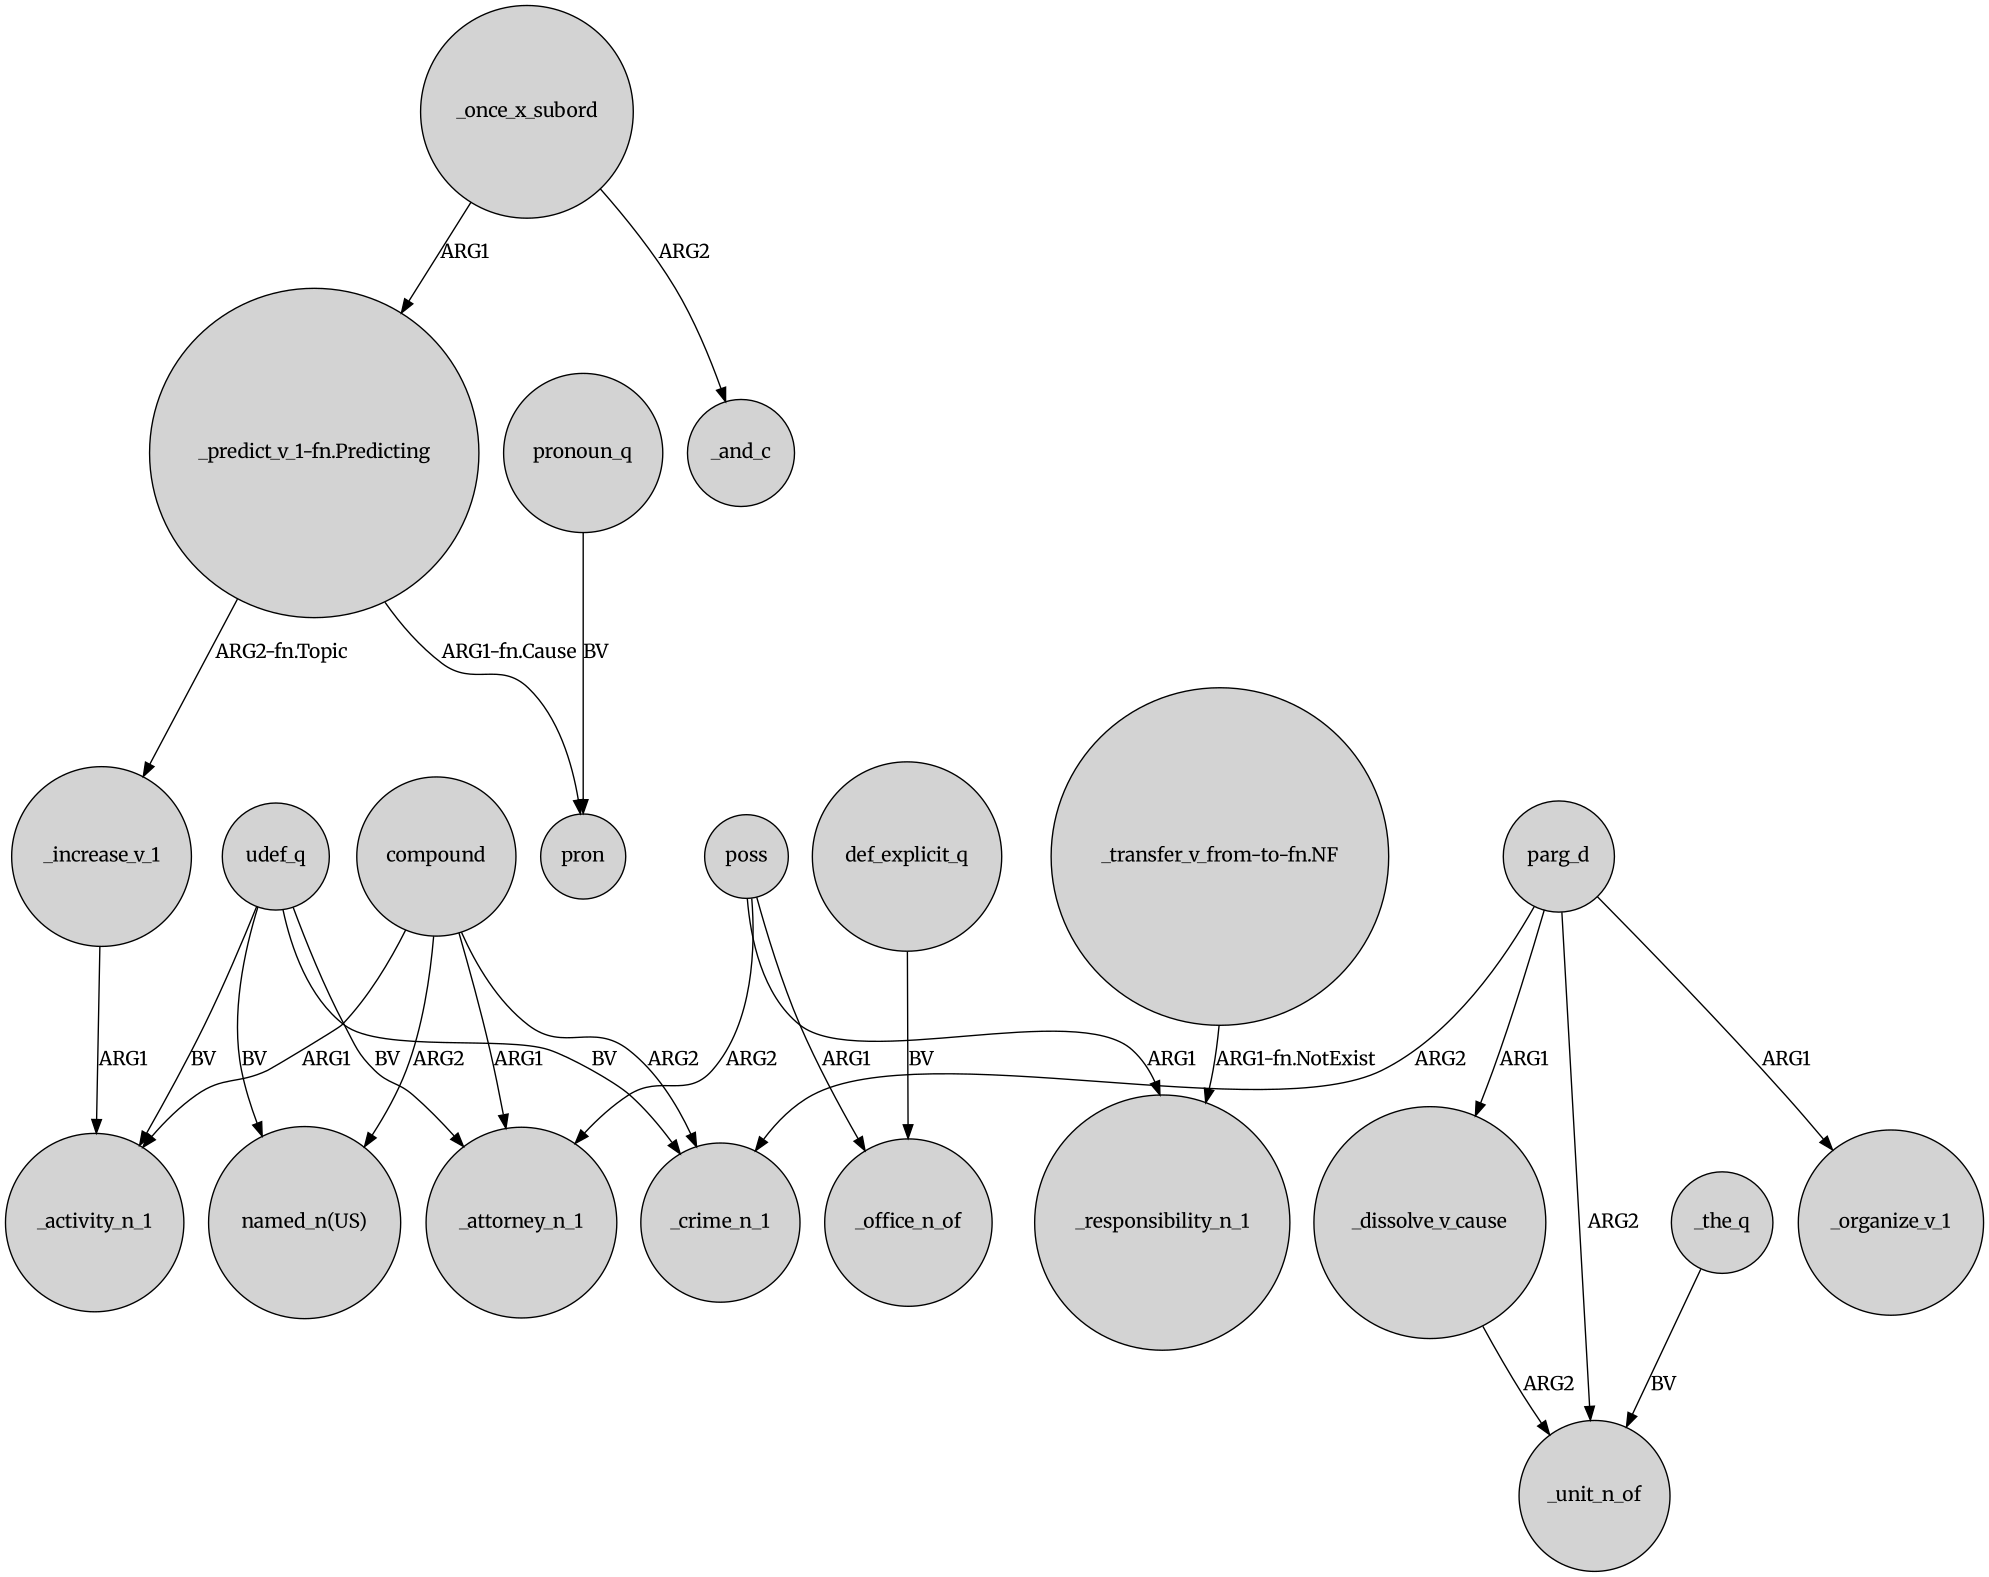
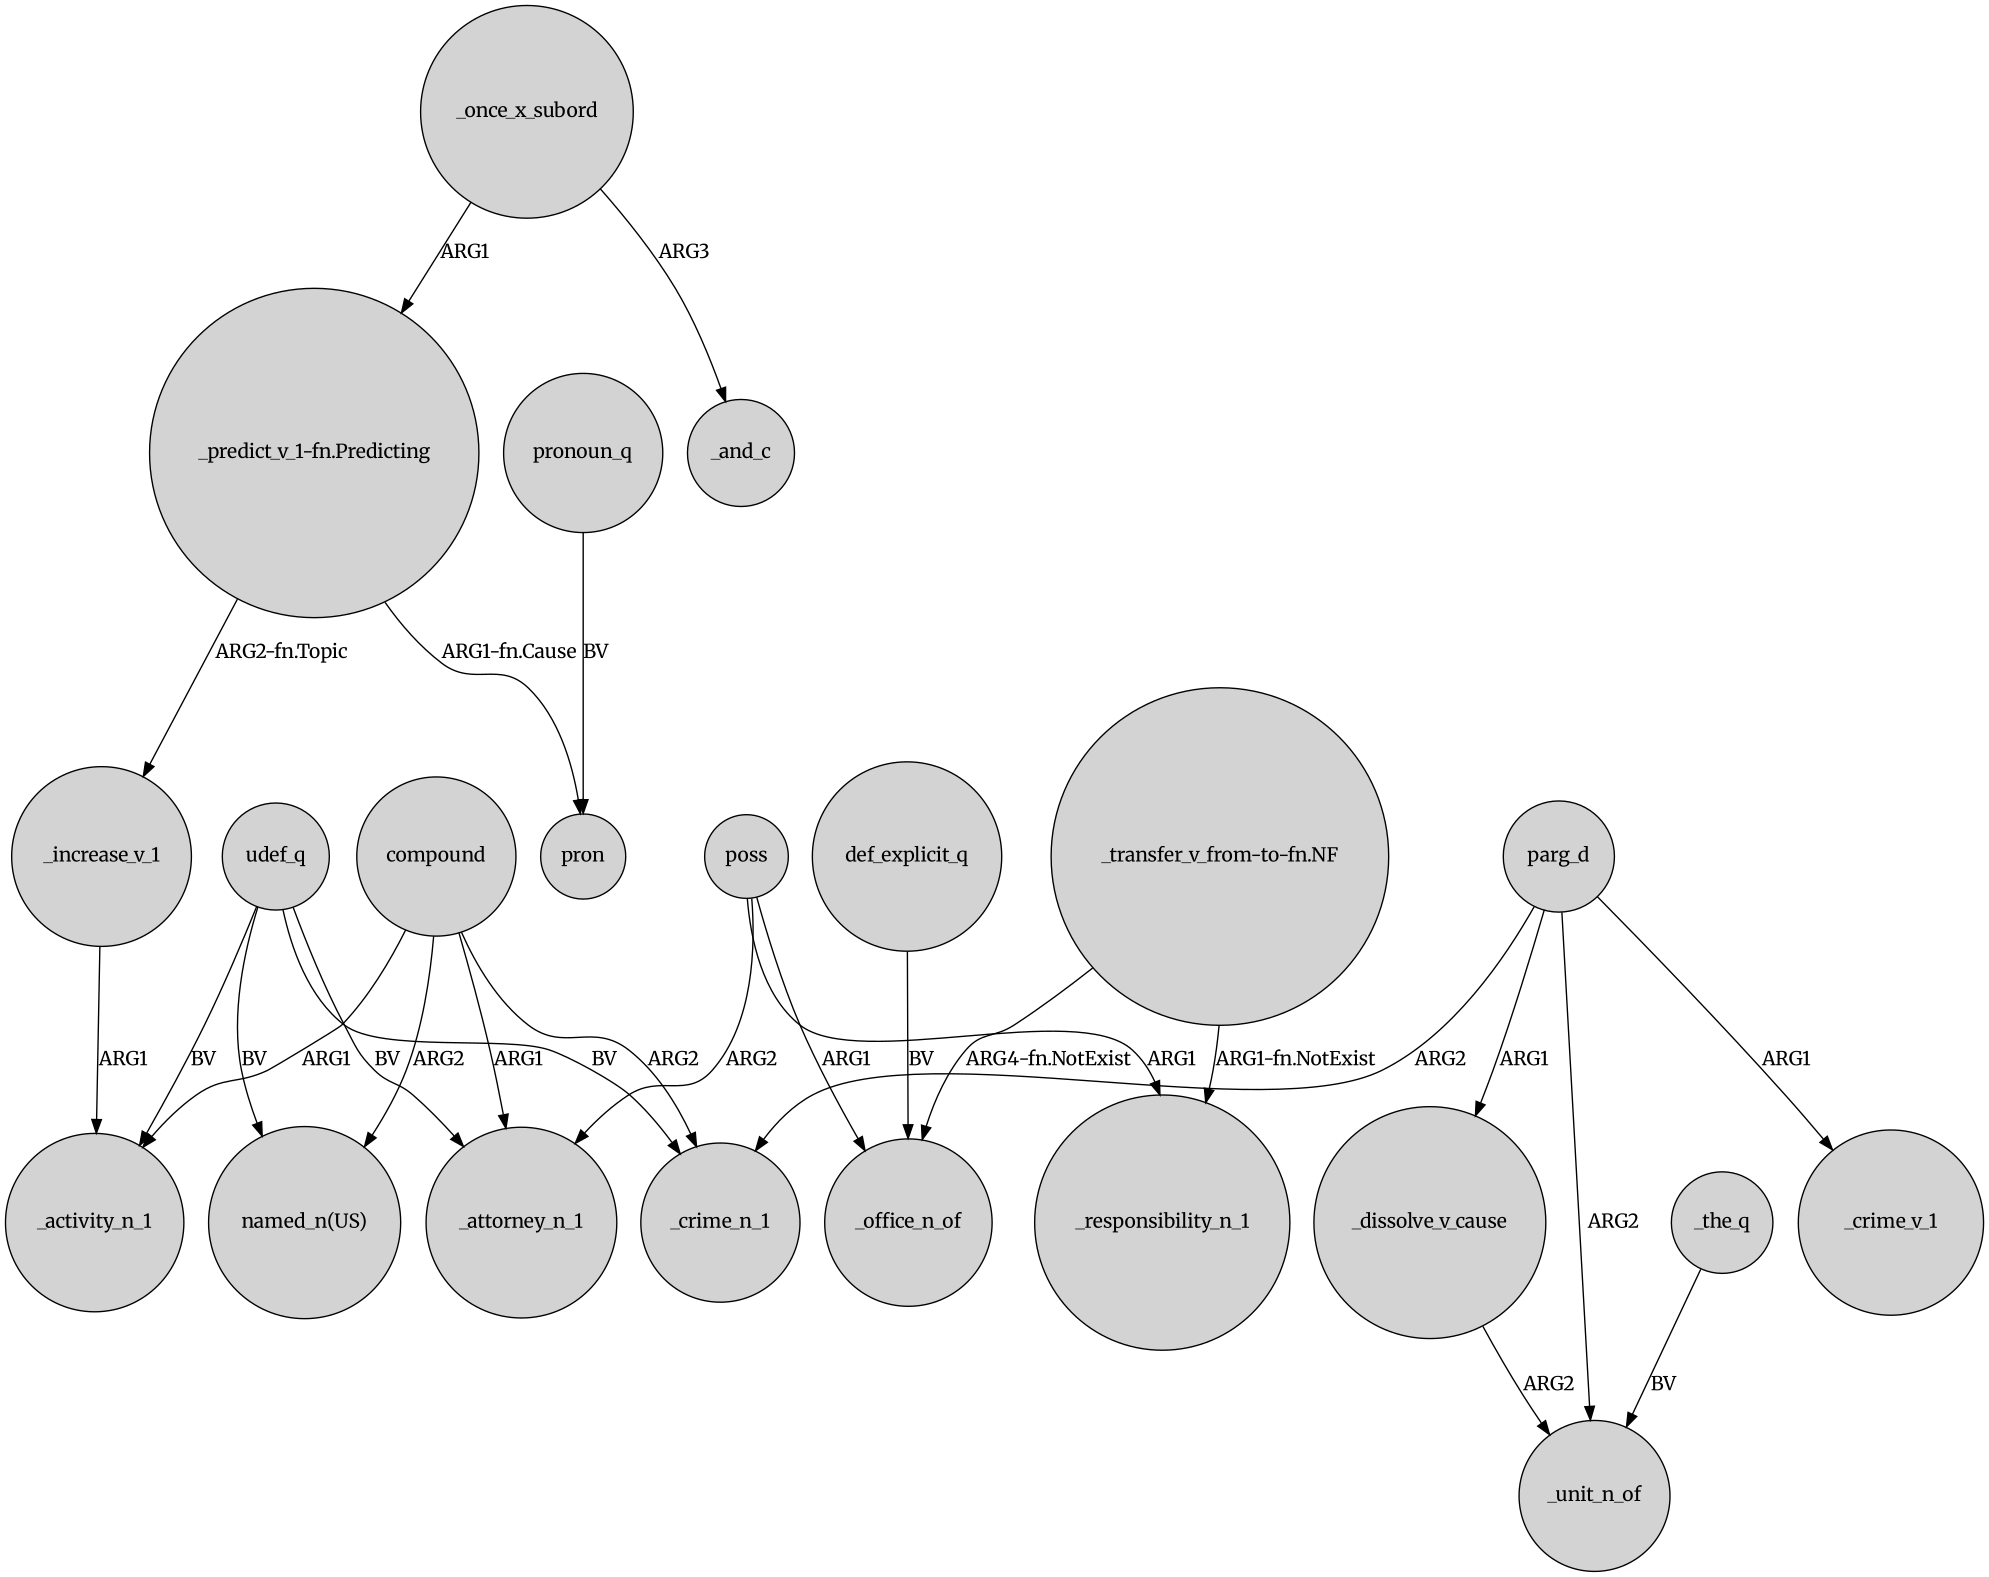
(685, 253) -> (685, 253)
none -> (1016, 1024)
(1891, 1223) -> (1891, 1223)
